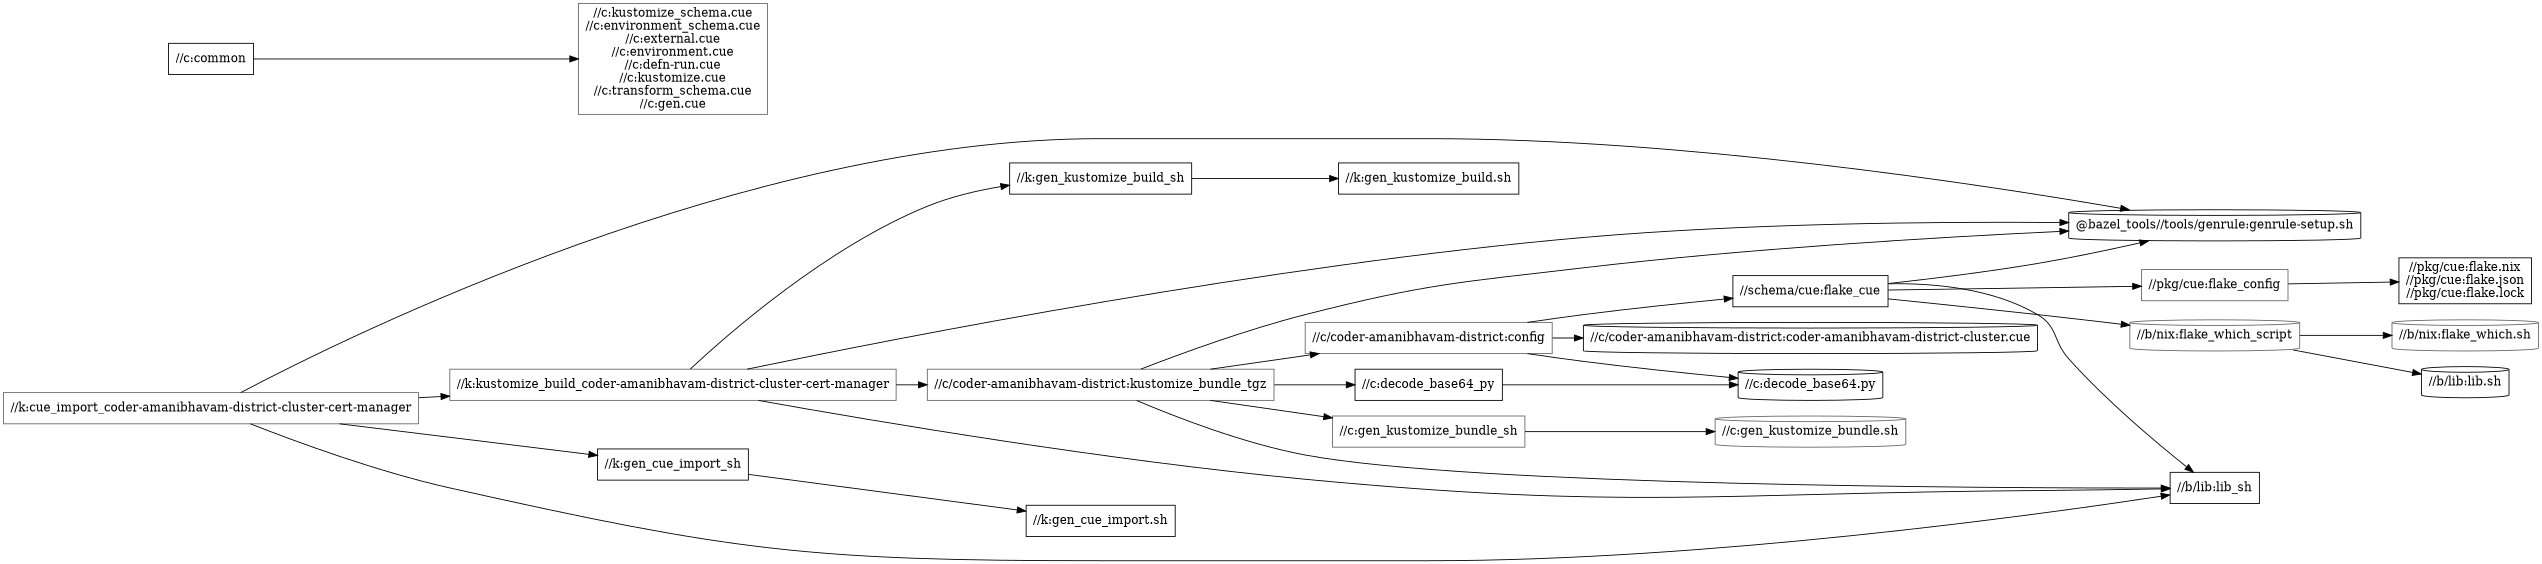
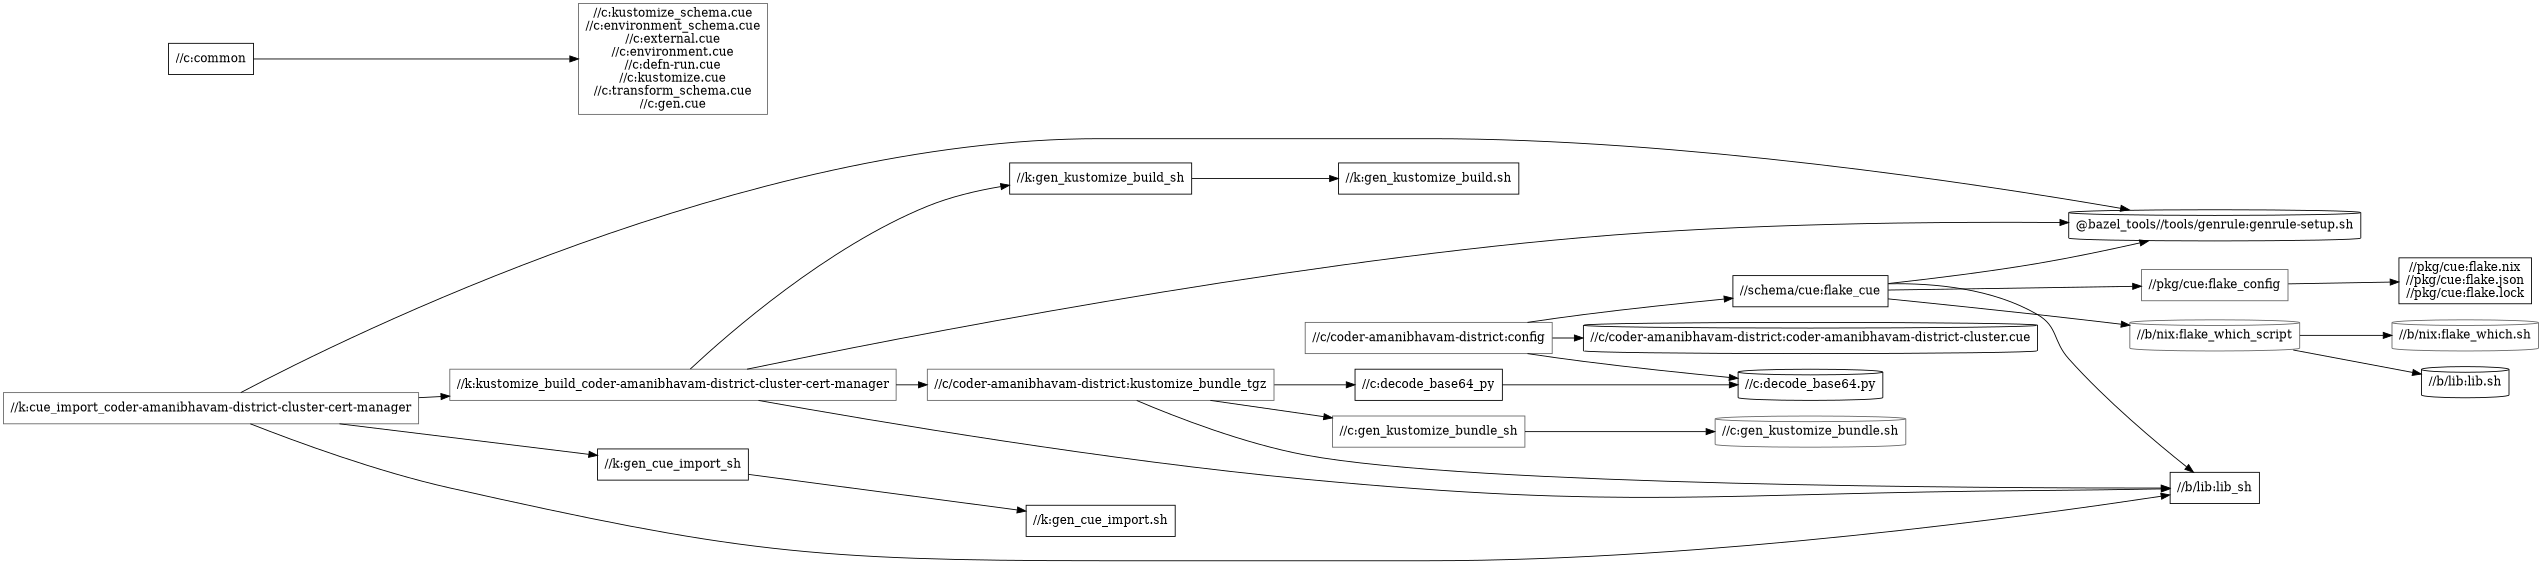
(1594, 267) -> none
(1260, 362) -> none
